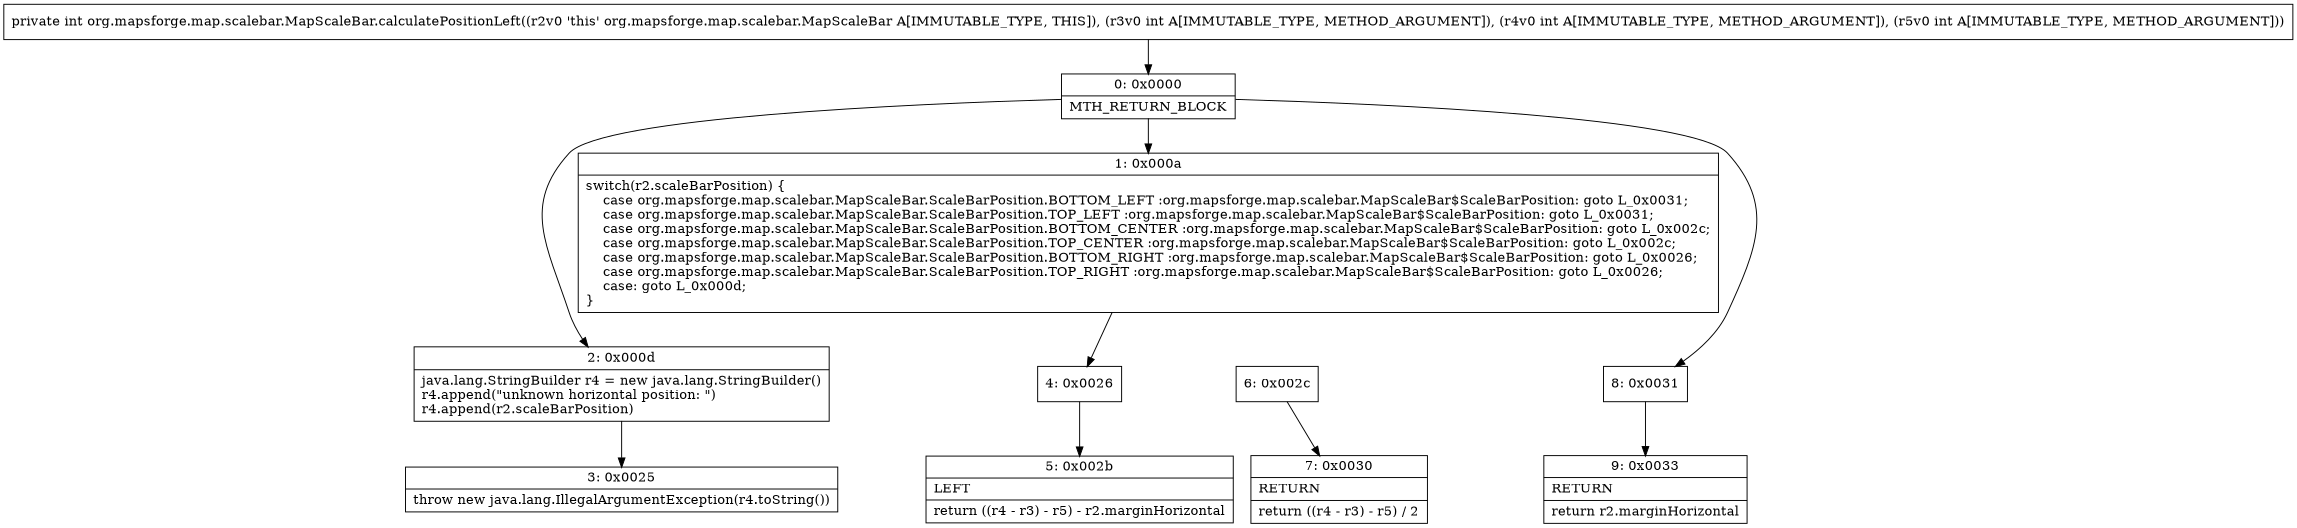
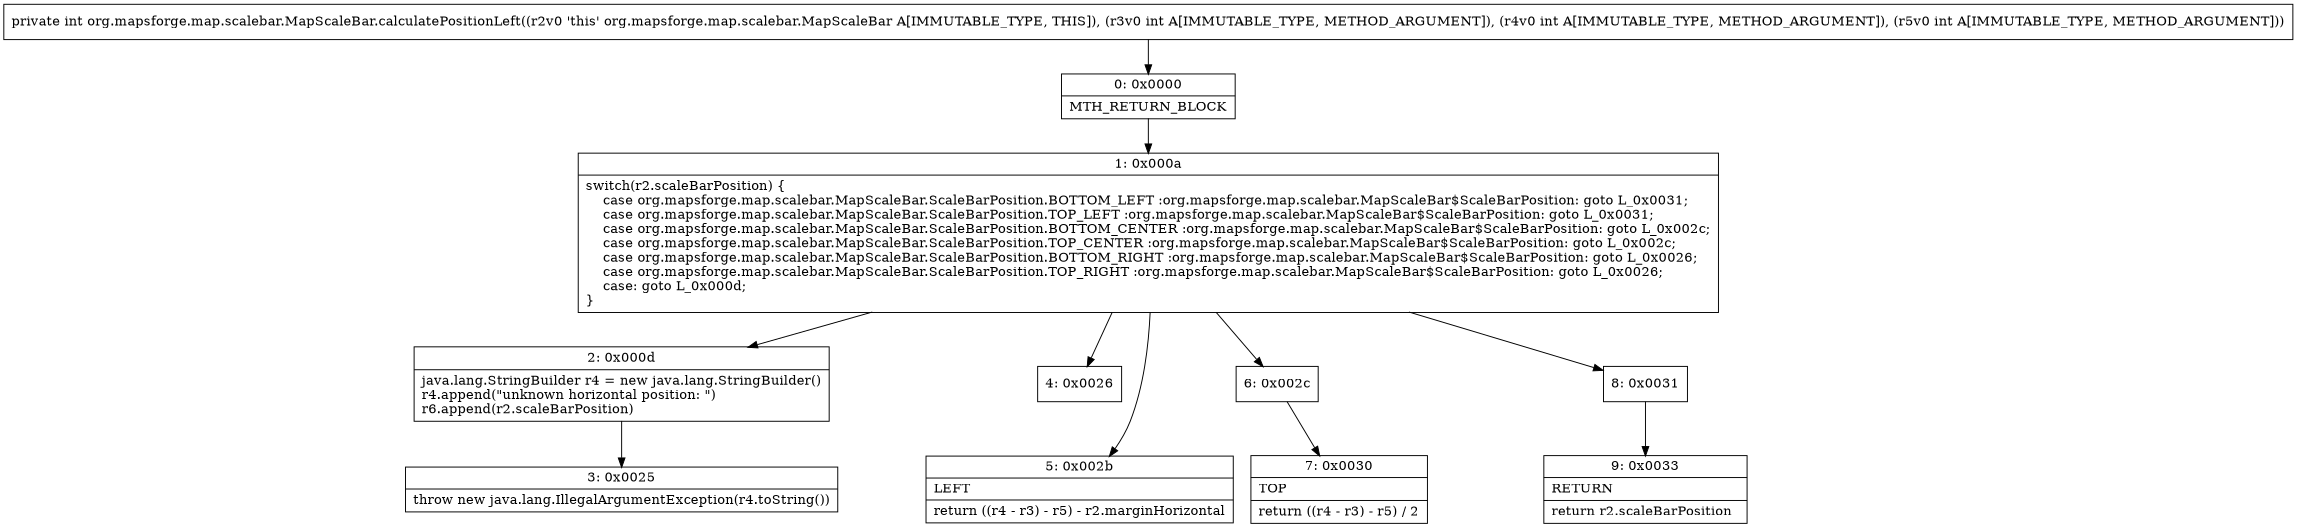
(713, 120) -> (815, 328)
(1603, 122) -> (1501, 340)
none -> (1236, 336)
(528, 409) -> (528, 409)
(1080, 424) -> (1141, 383)
(1290, 489) -> (1273, 489)
(1645, 511) -> (1642, 511)
